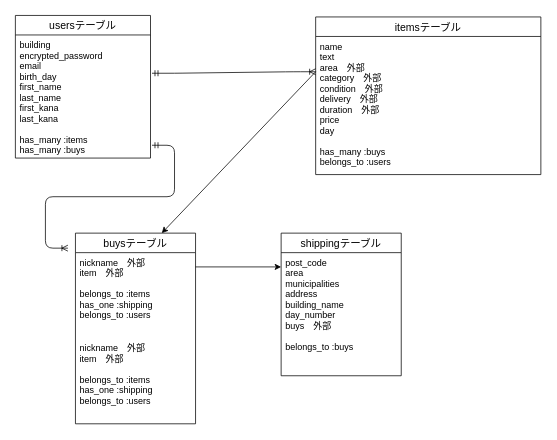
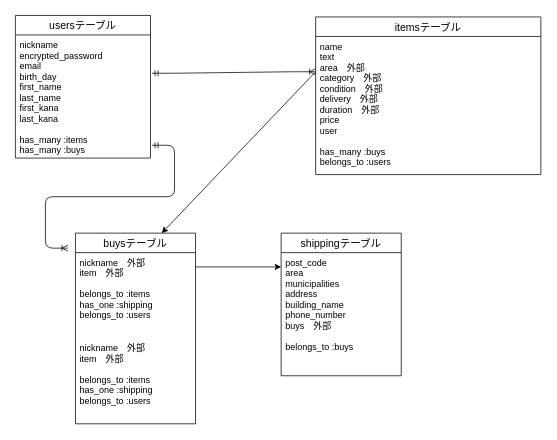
(36, 45) -> (38, 45)
(330, 47) -> (330, 47)
(308, 263) -> (308, 263)
